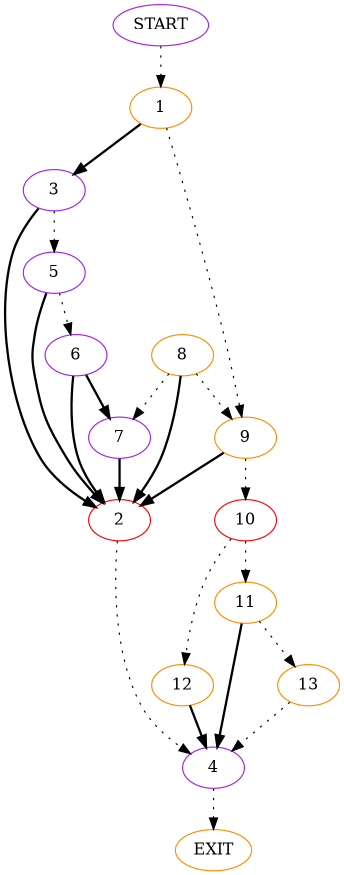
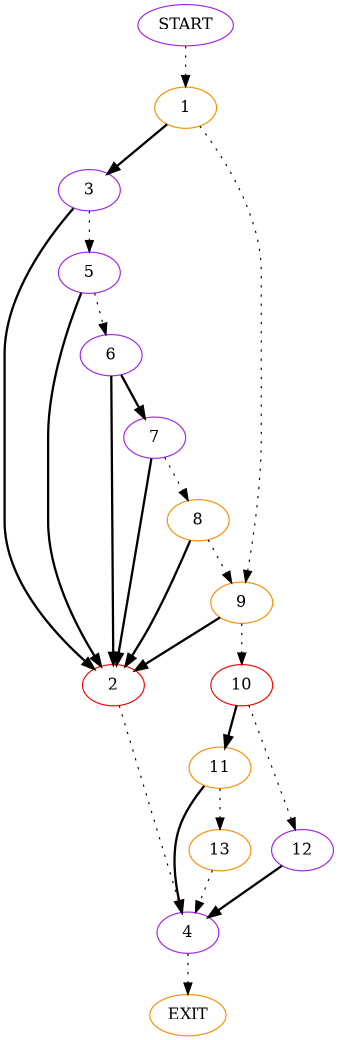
(155, 392) -> (174, 474)
(246, 556) -> (232, 721)
(183, 685) -> (302, 850)
